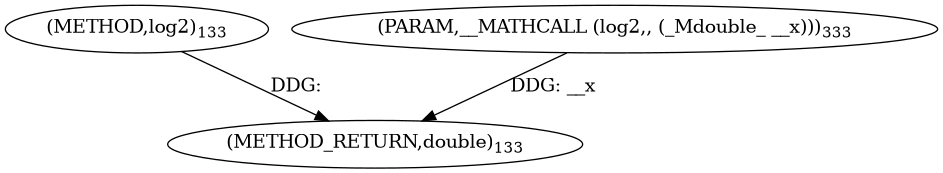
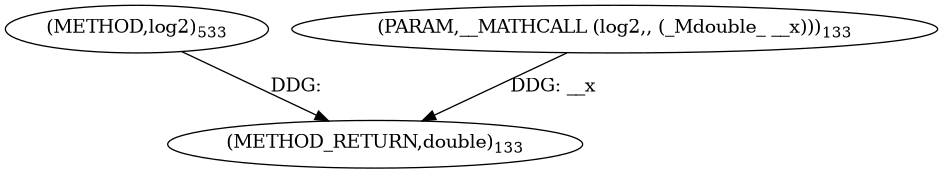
(212, 27) -> (212, 27)
(837, 27) -> (837, 27)
